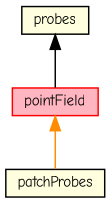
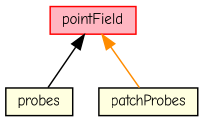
(55, 69) -> (62, 67)
